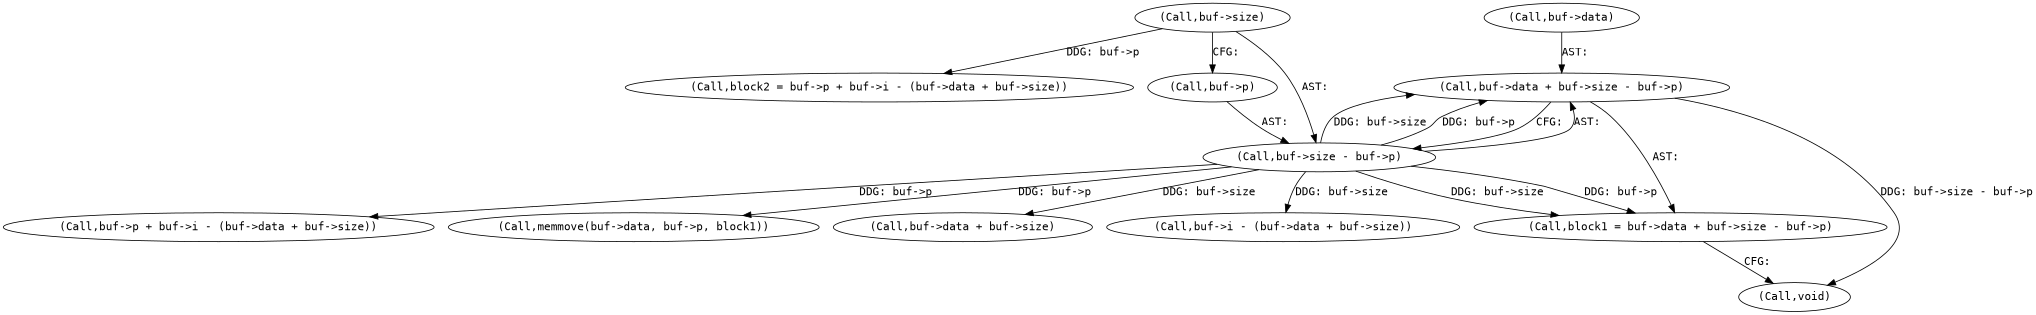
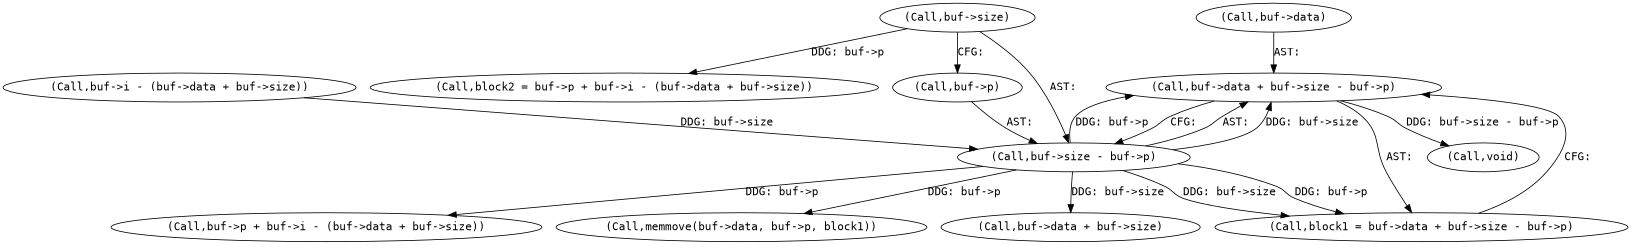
(1295, 187) -> (637, 123)
(1735, 260) -> (1562, 121)
